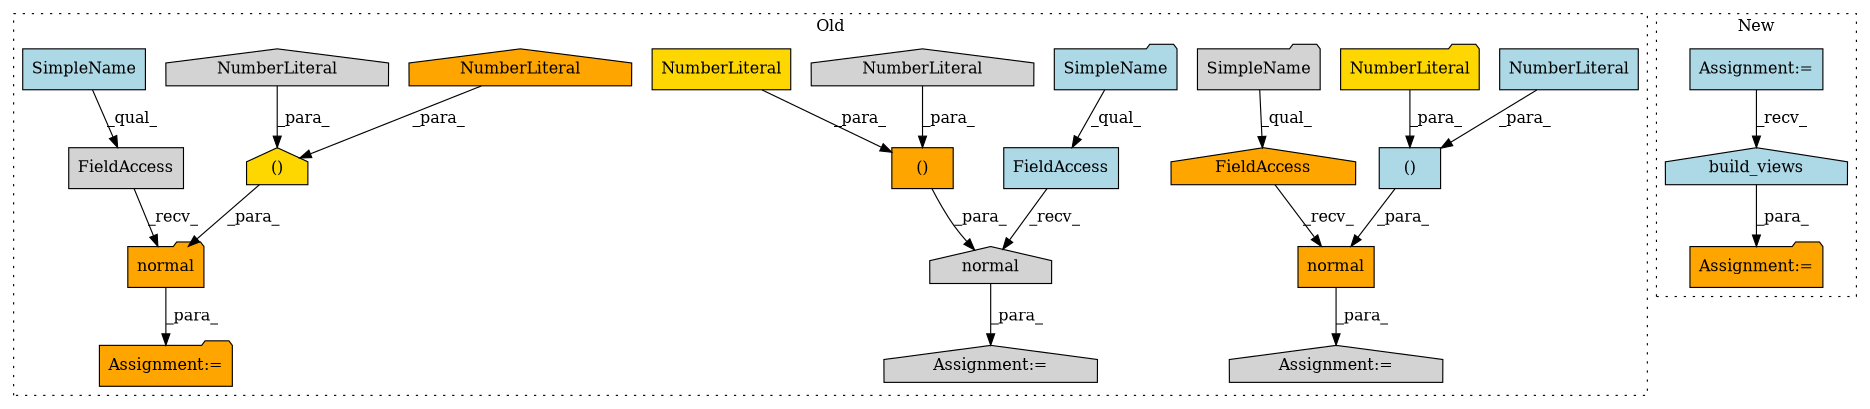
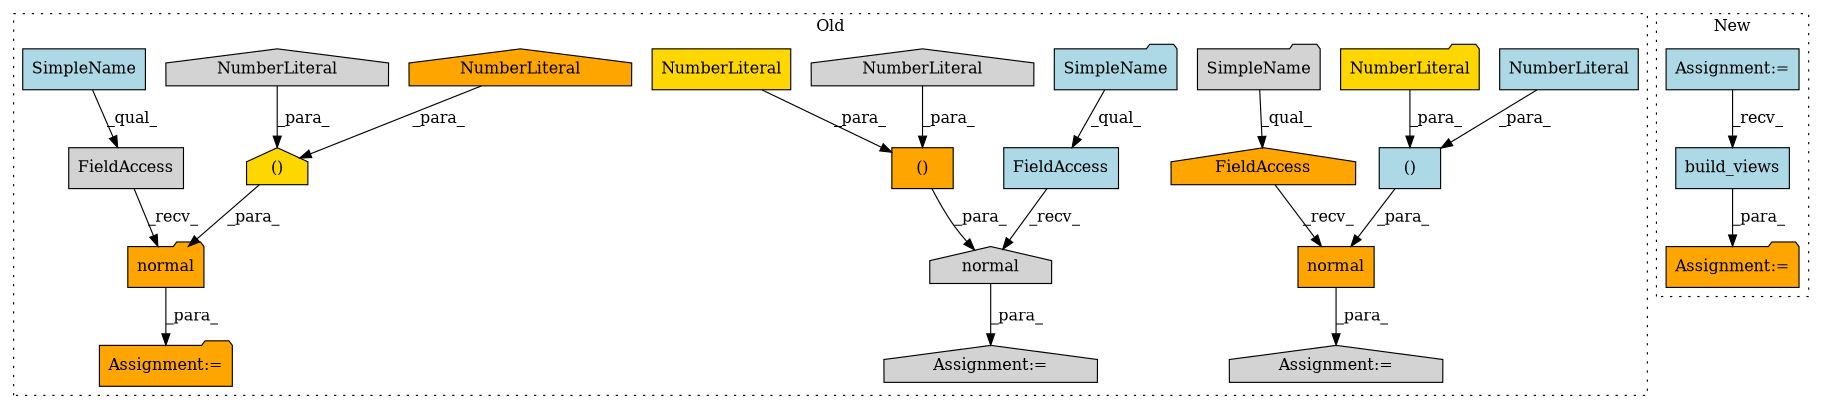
(1756, 168) -> (1733, 168)
